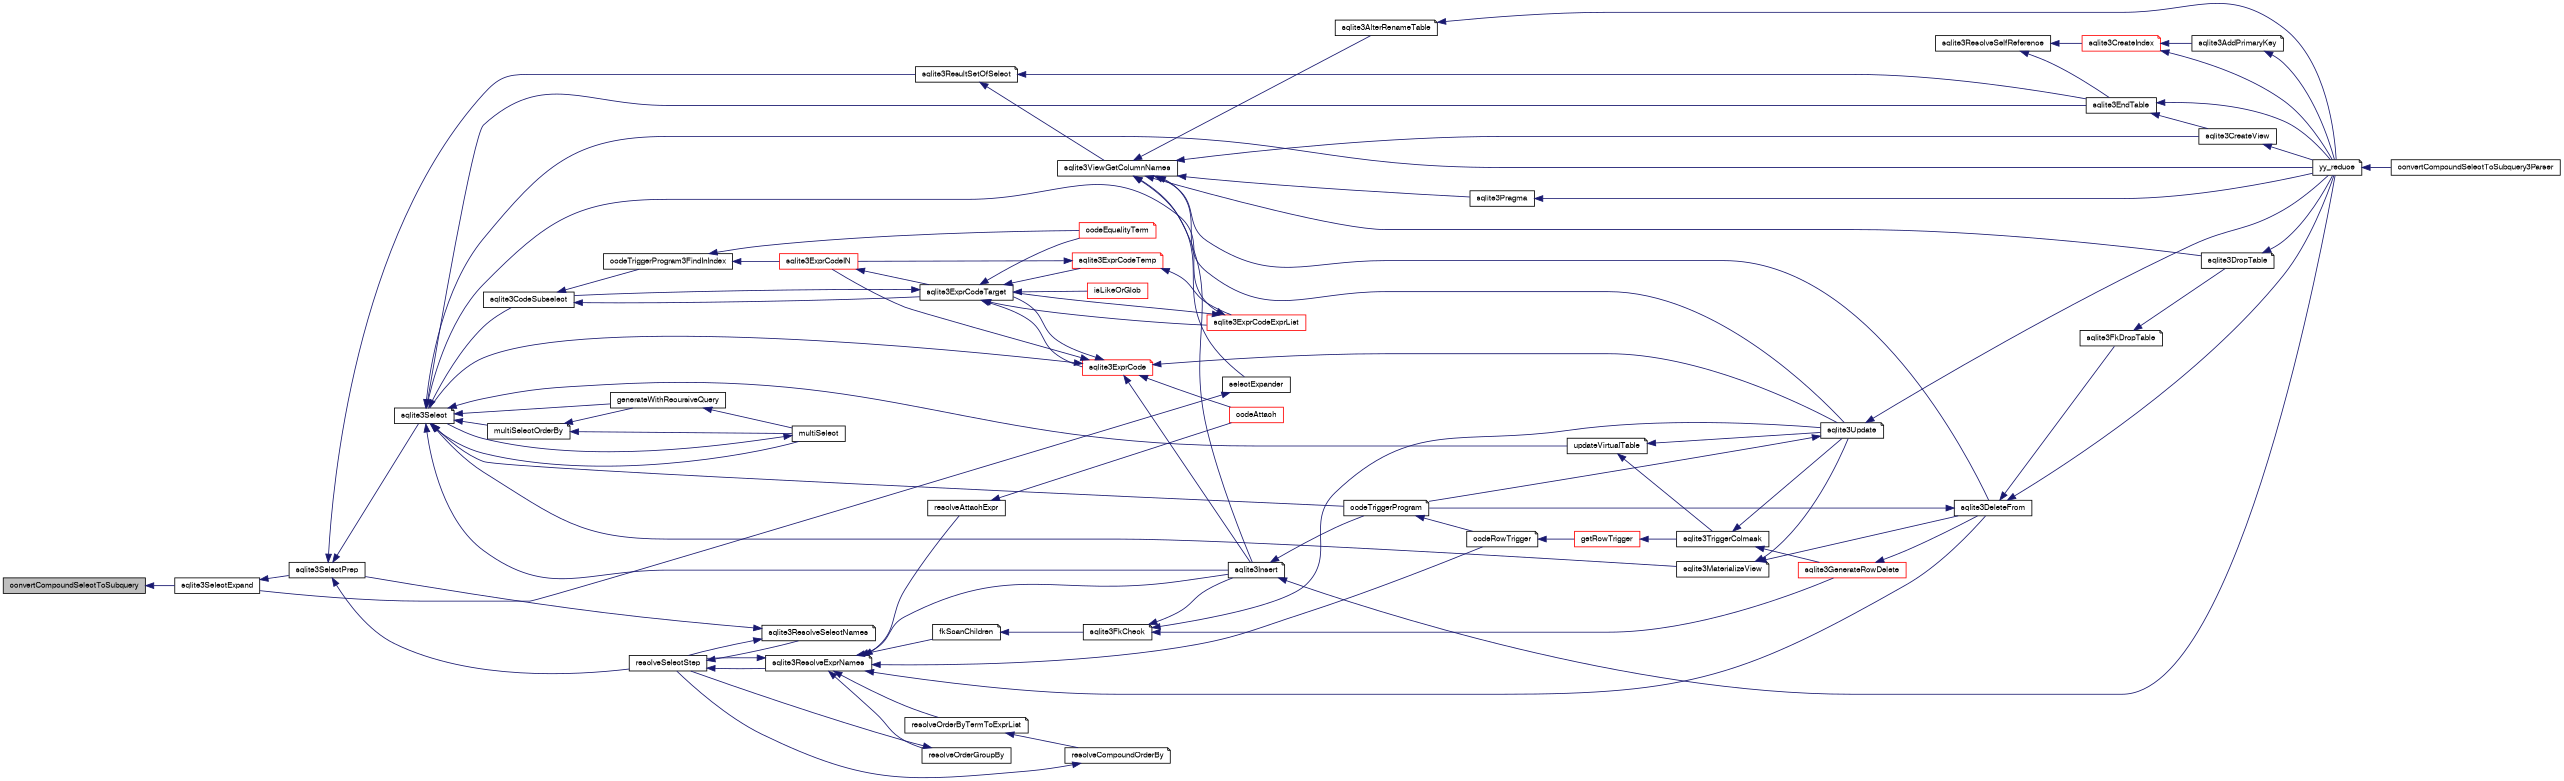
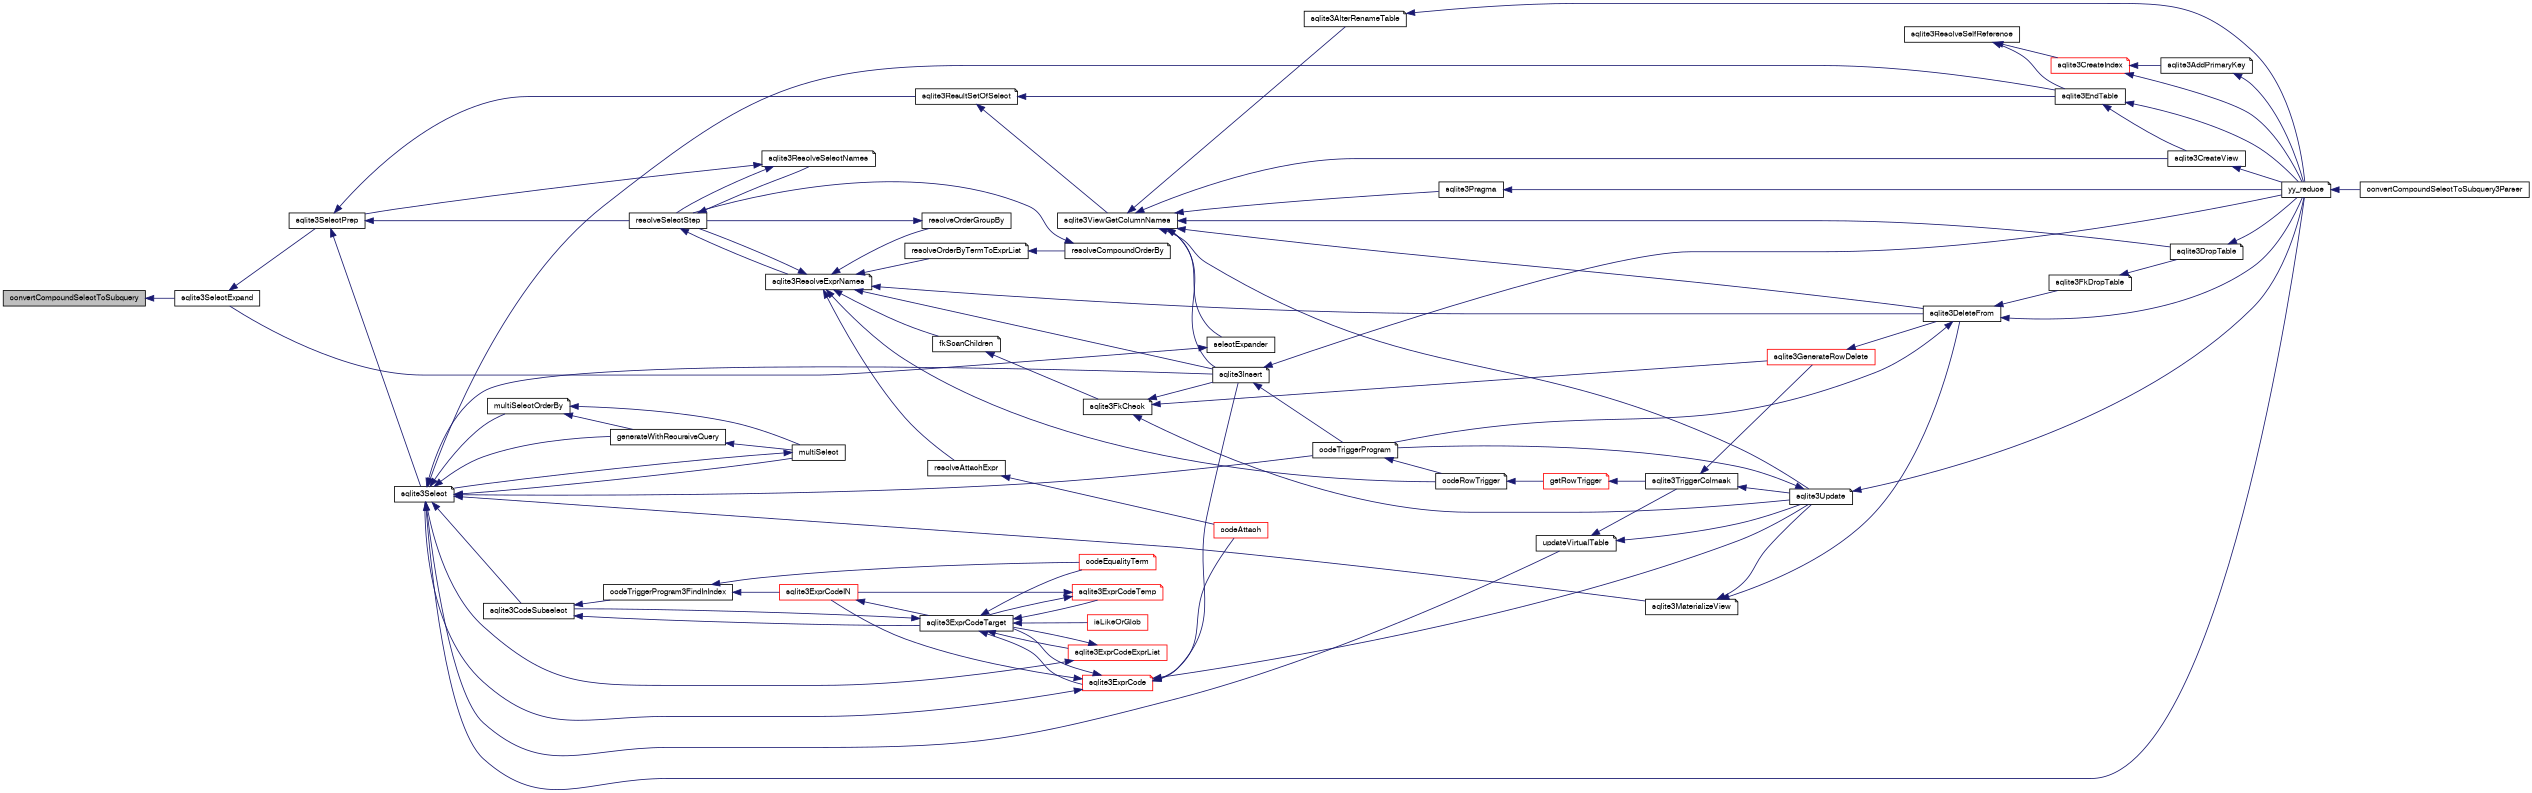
(1188, 284) -> (1025, 606)
(1607, 539) -> (1576, 481)
